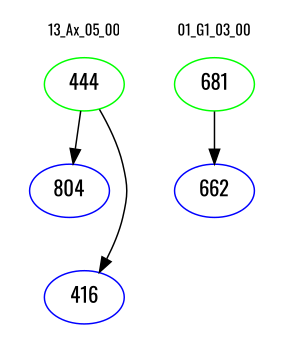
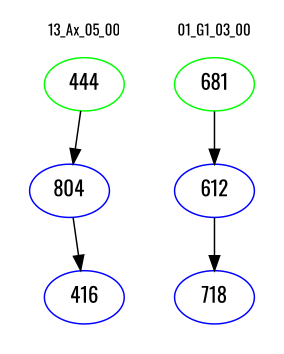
(126, 183) -> (76, 236)
(214, 191) -> (214, 191)
none -> (214, 297)
